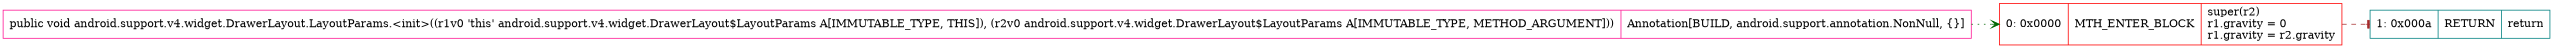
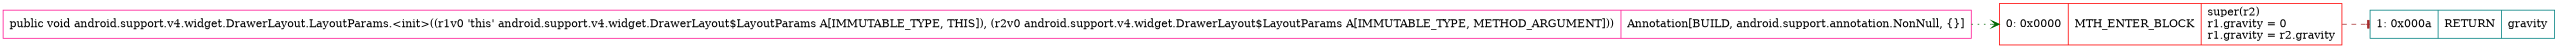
(2526, 24) -> (2528, 24)
